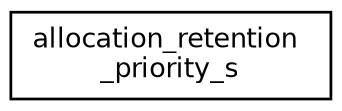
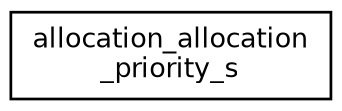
(171, 56) -> (171, 56)
